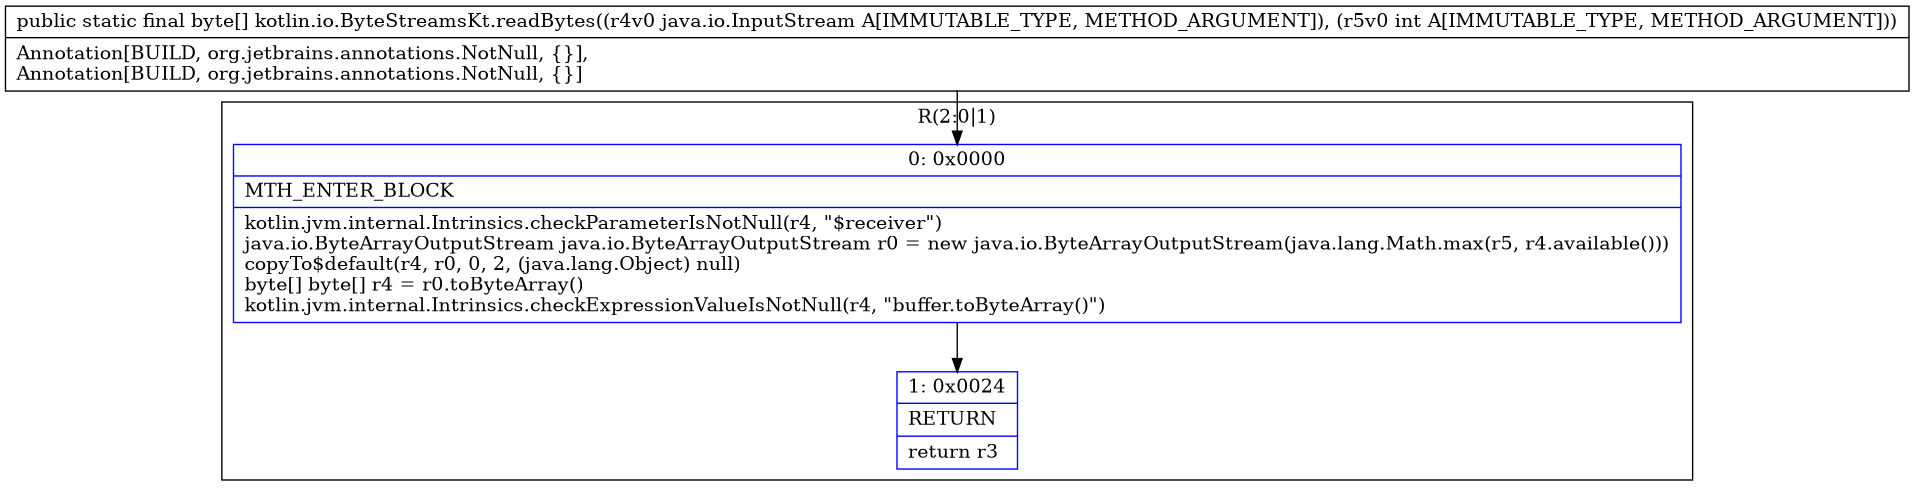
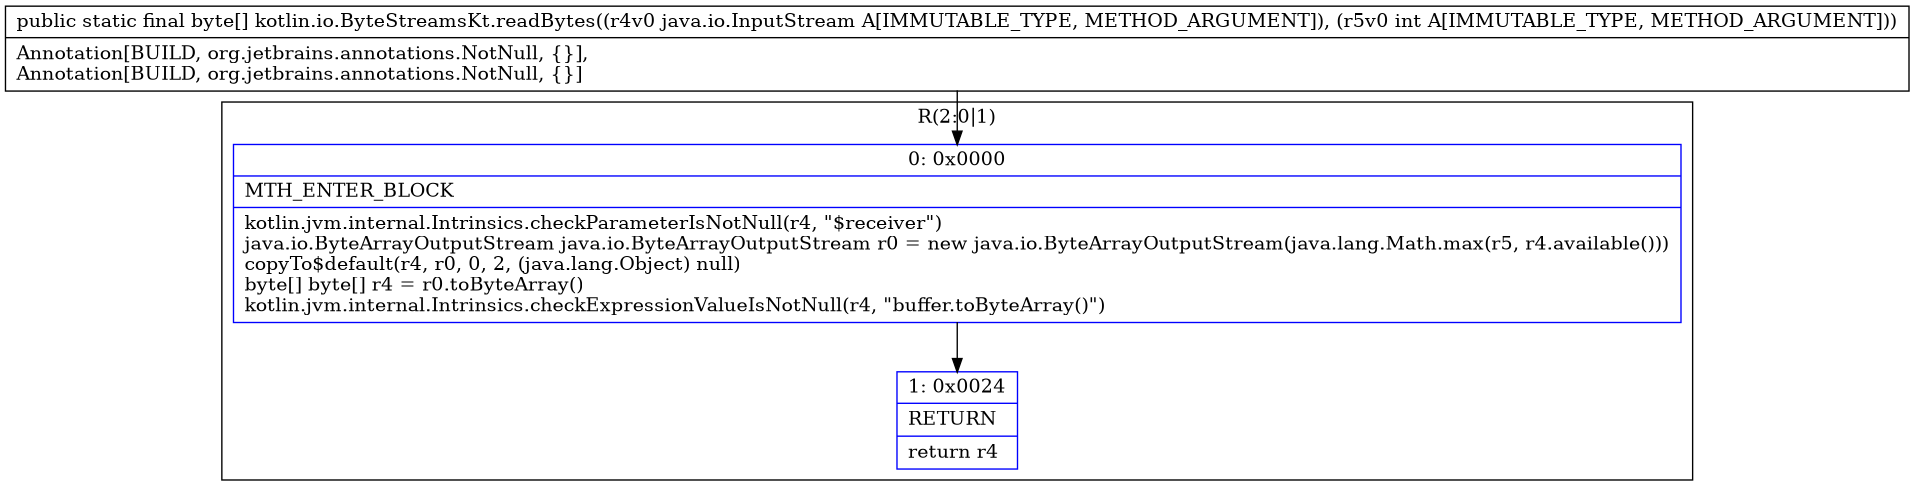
(954, 452) -> (954, 452)
